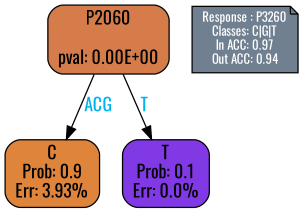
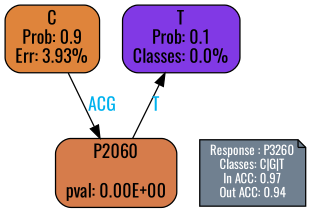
(83, 101) -> (81, 100)
(166, 174) -> (181, 39)
